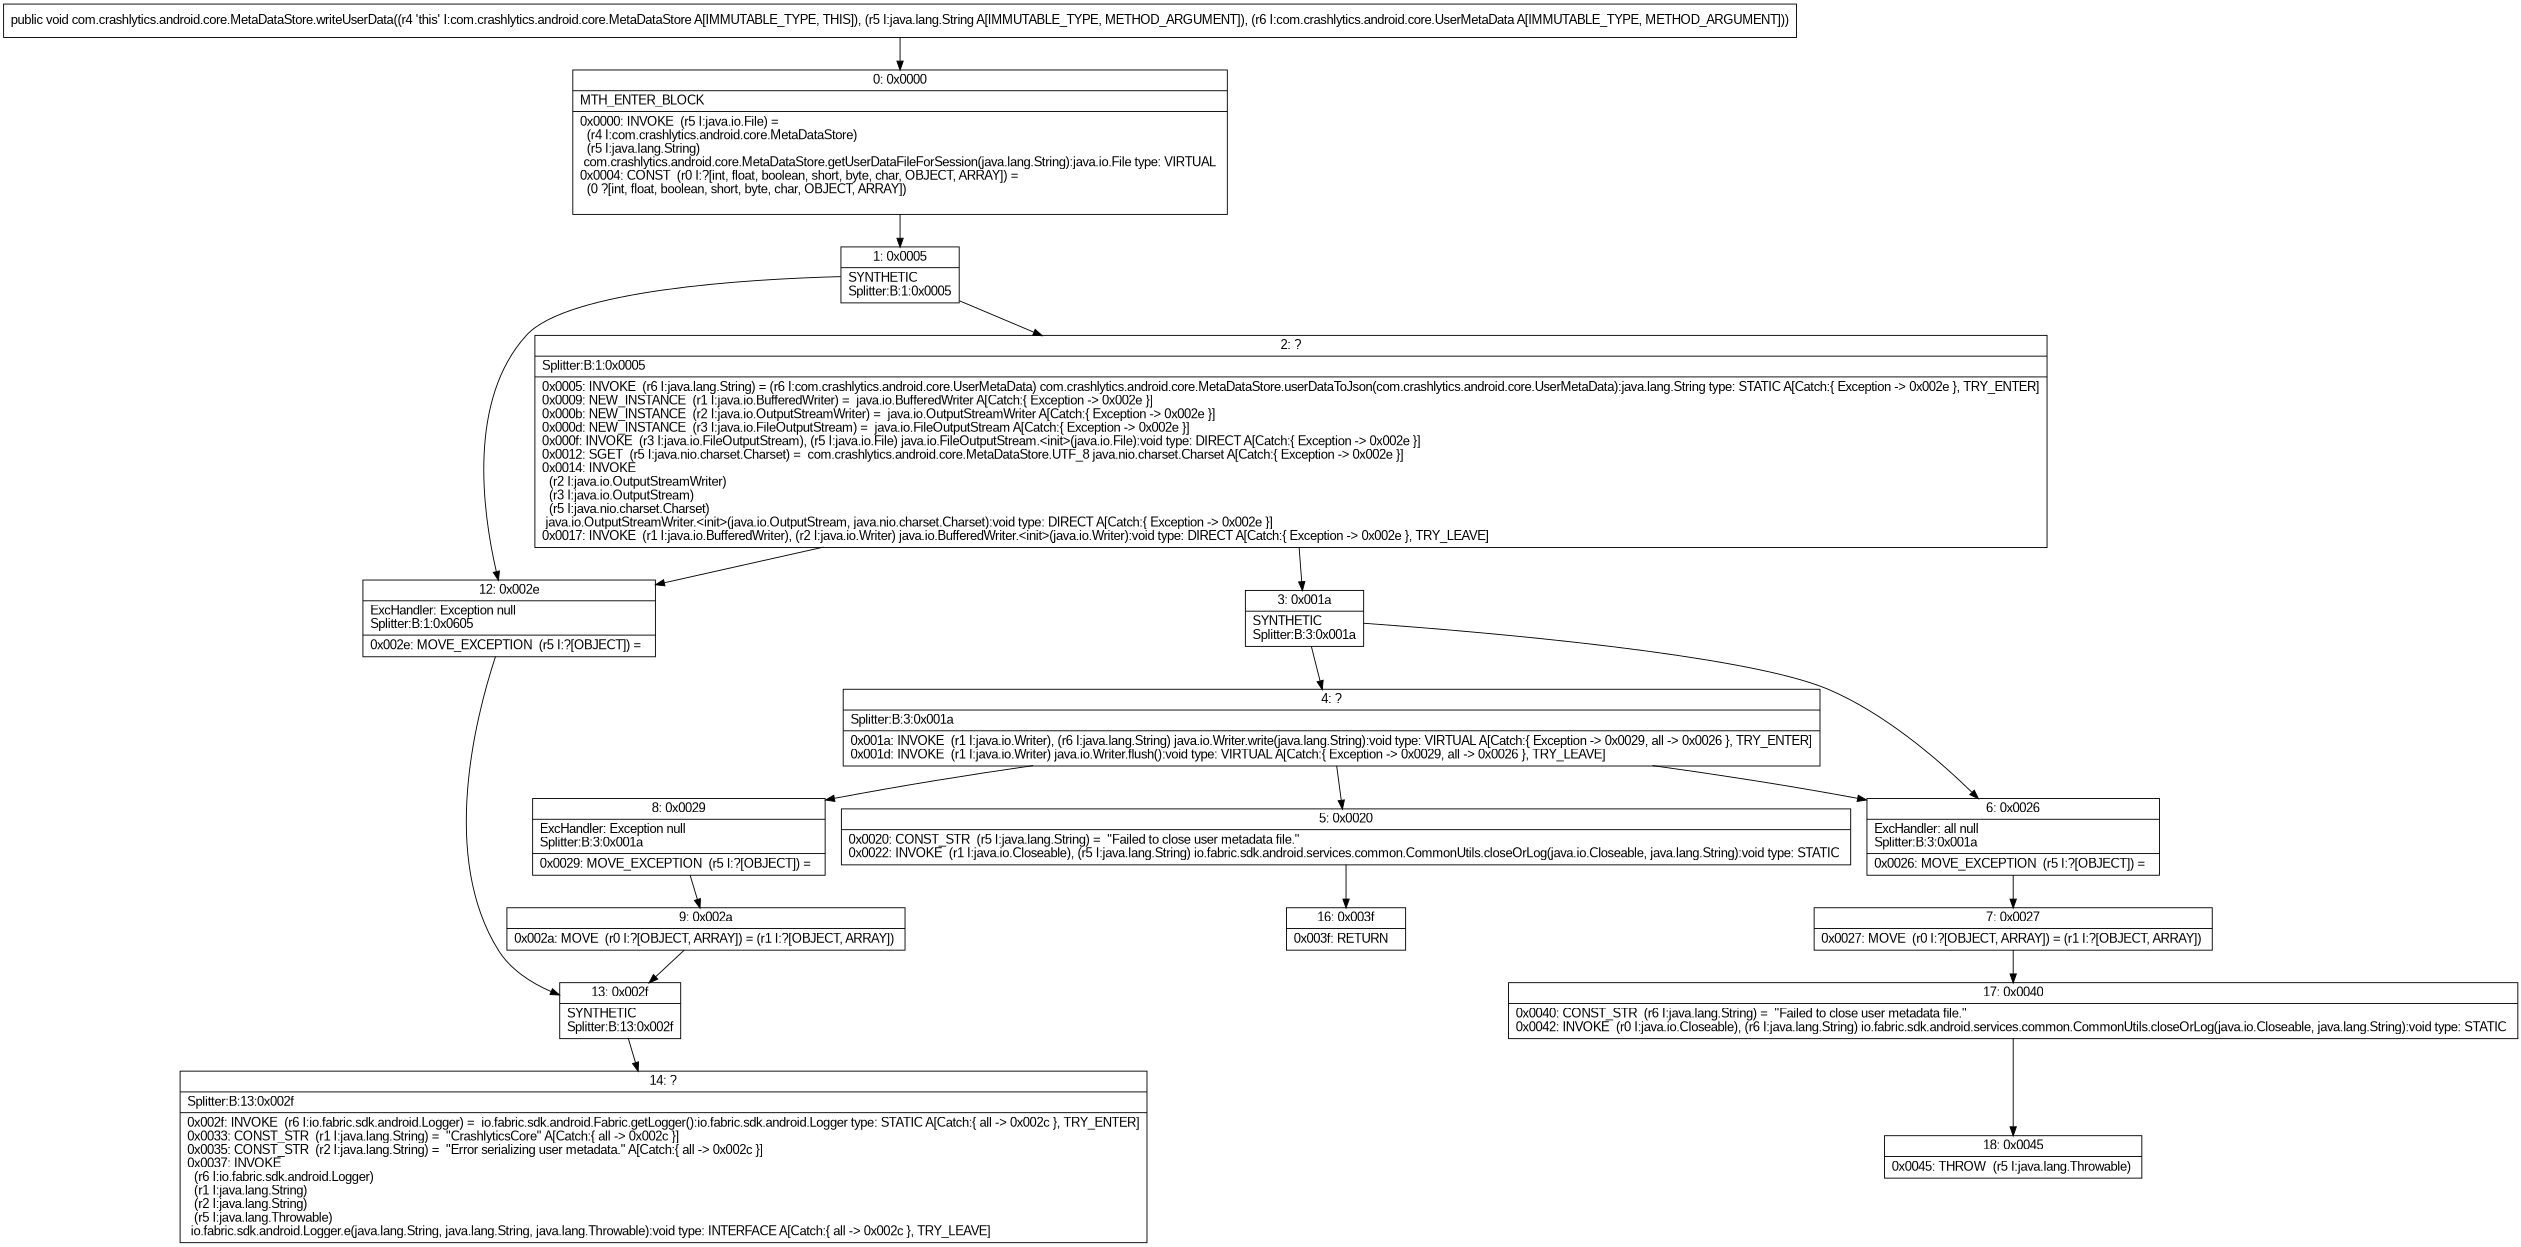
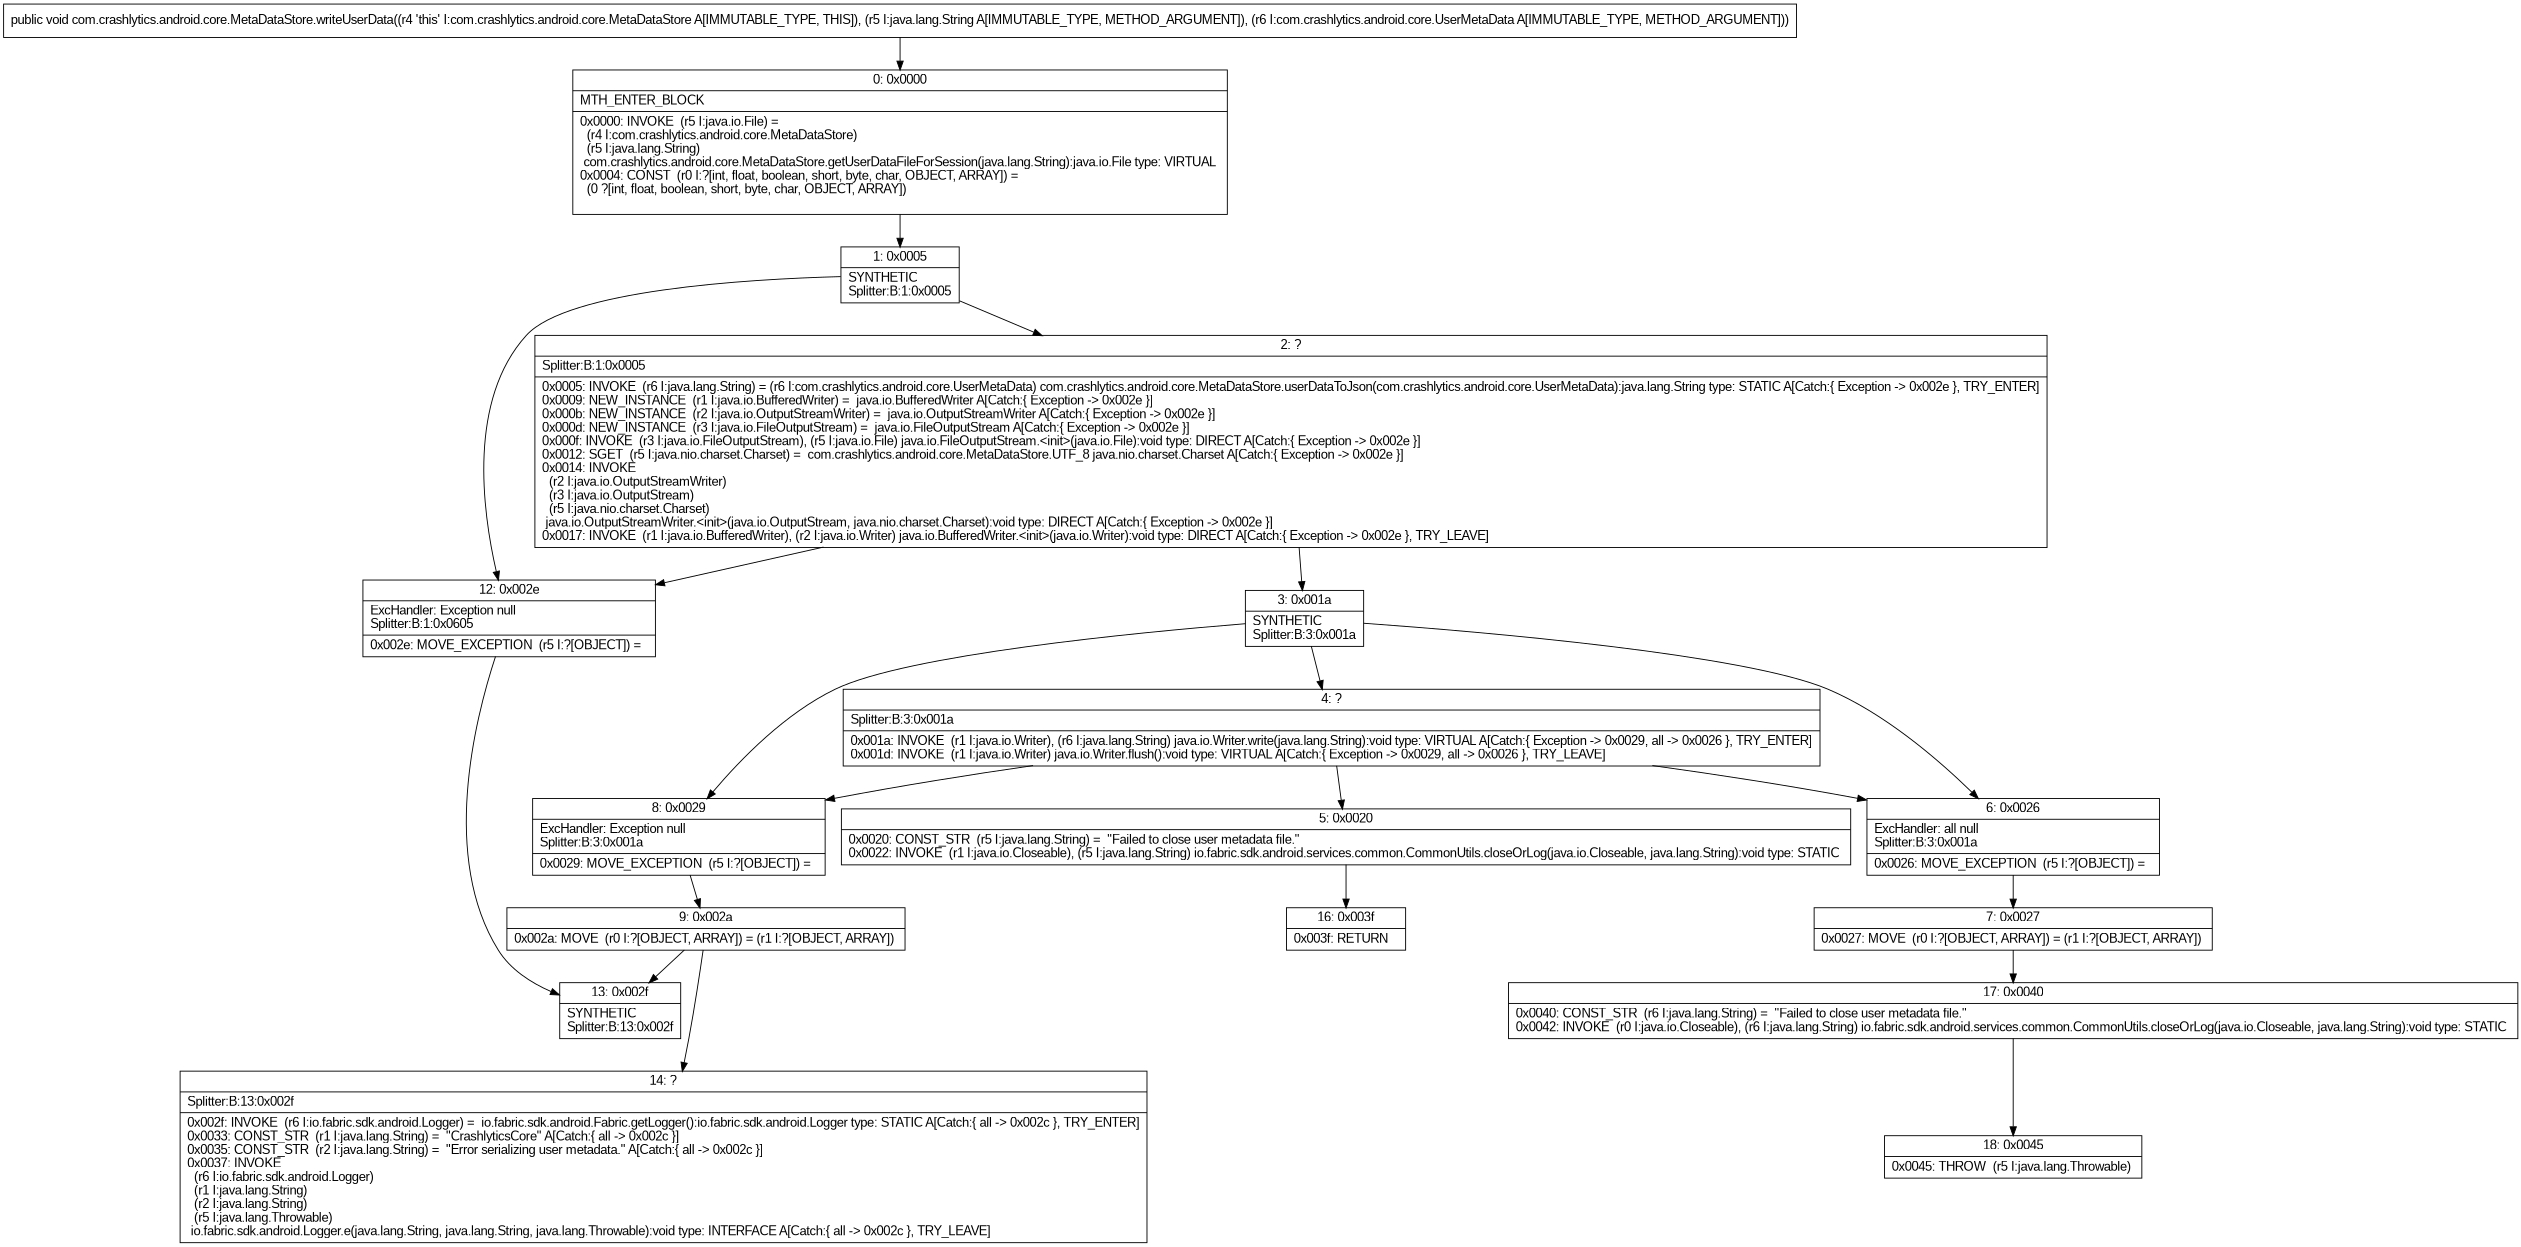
none -> (959, 657)
(632, 1050) -> (694, 1006)
